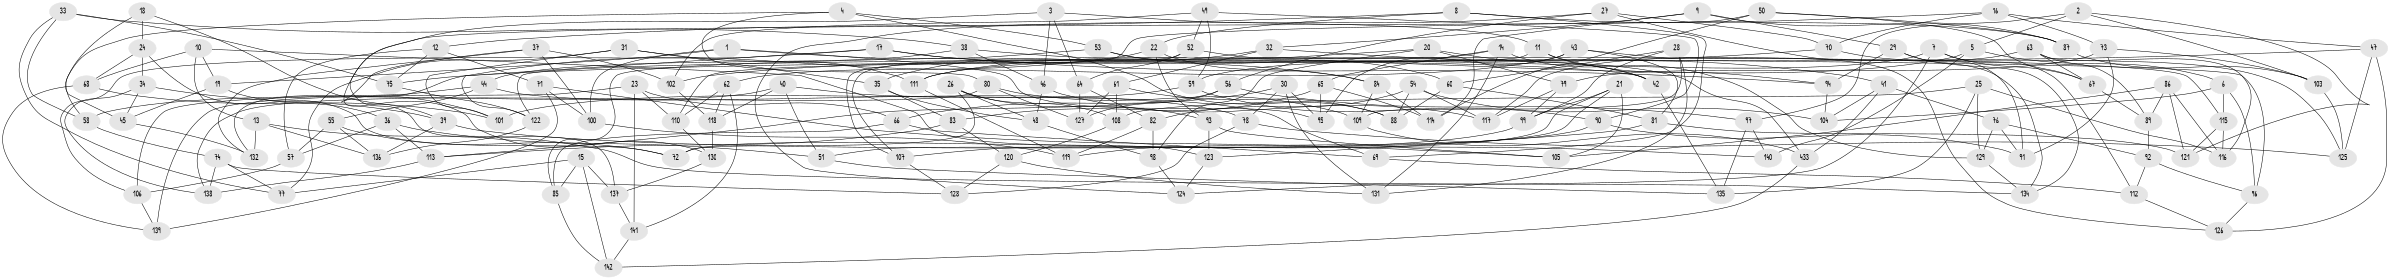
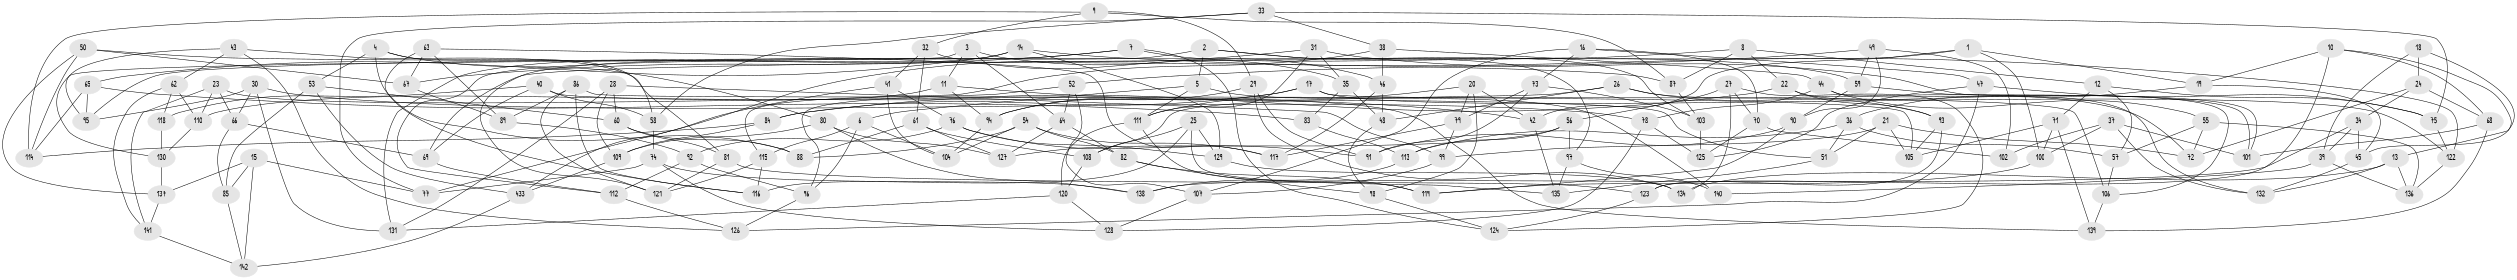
(692, 103) -> none
(981, 140) -> (1090, 133)
